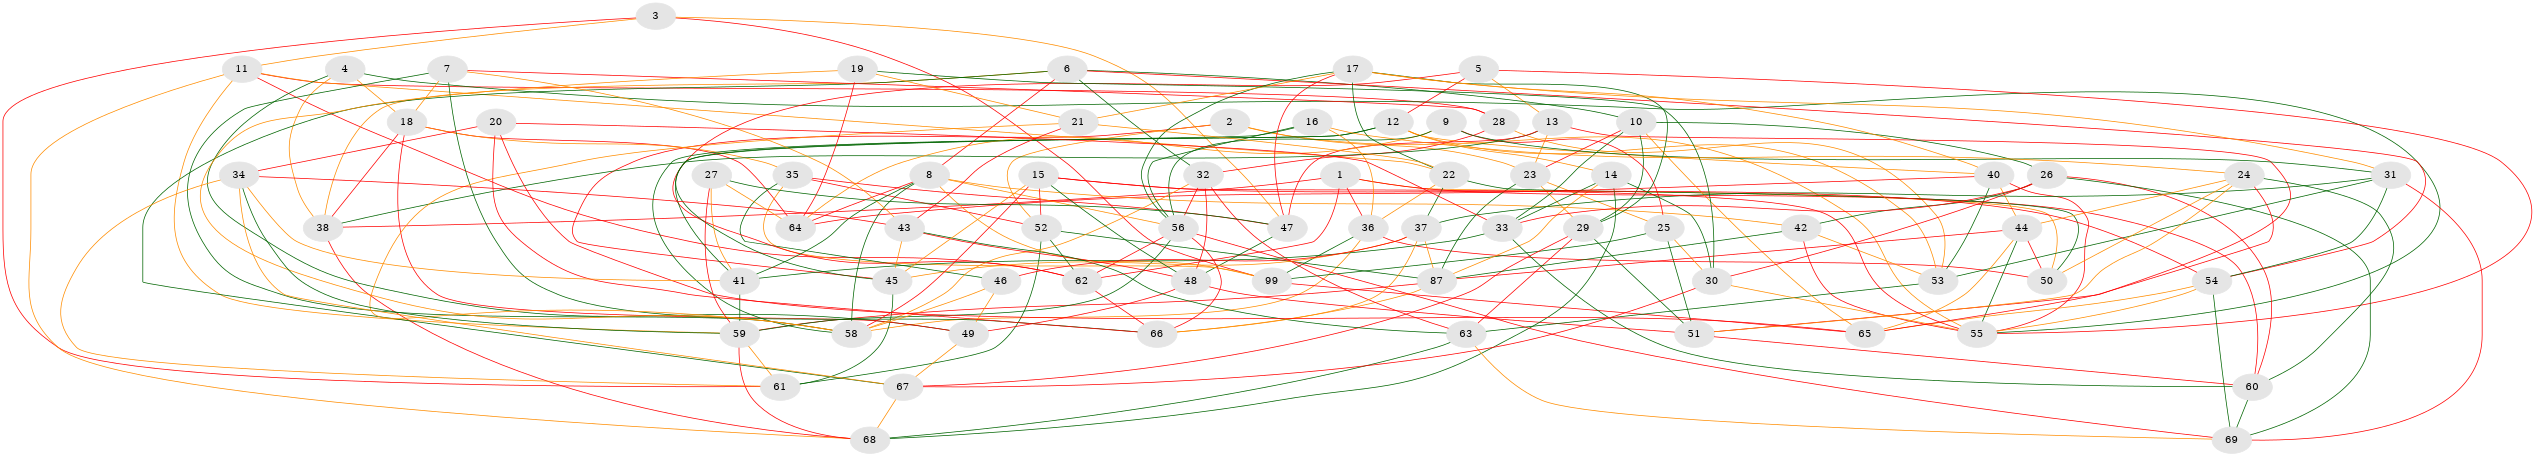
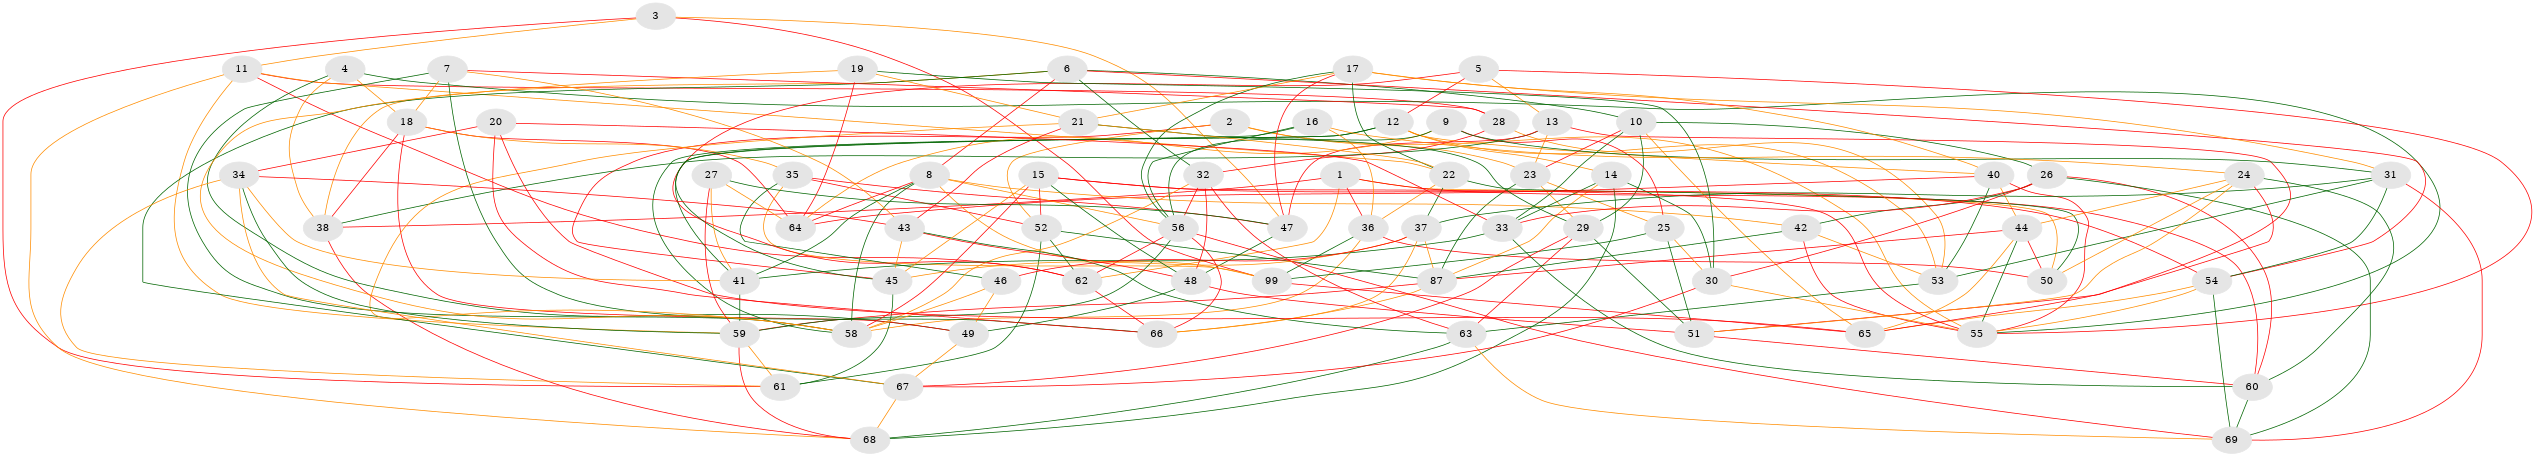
(1591, 86) -> (1342, 142)
(1285, 248) -> (1285, 248)
(1092, 312) -> (1092, 312)
